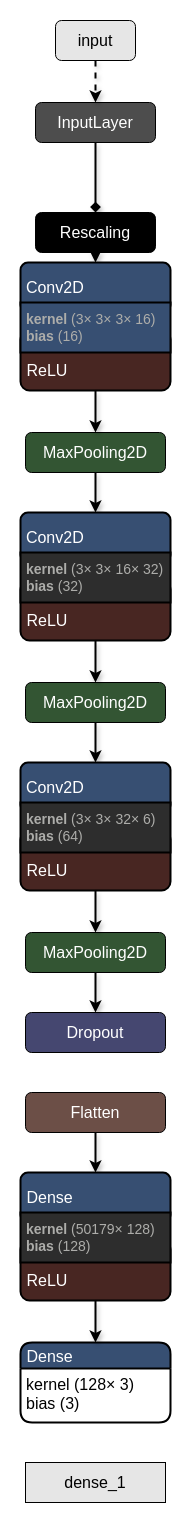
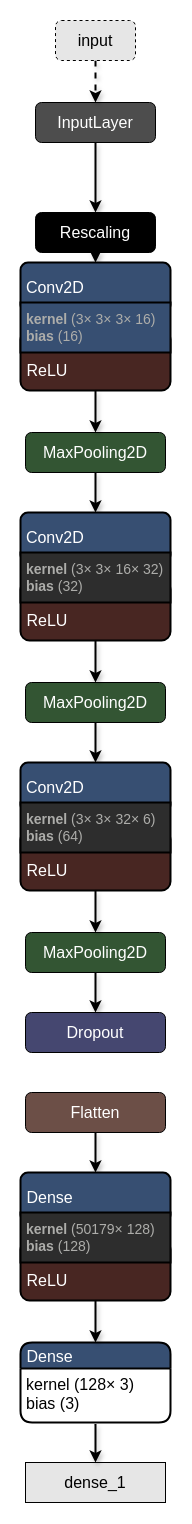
(96, 41) -> (96, 41)
(96, 201) -> (96, 202)
none -> (96, 1439)
